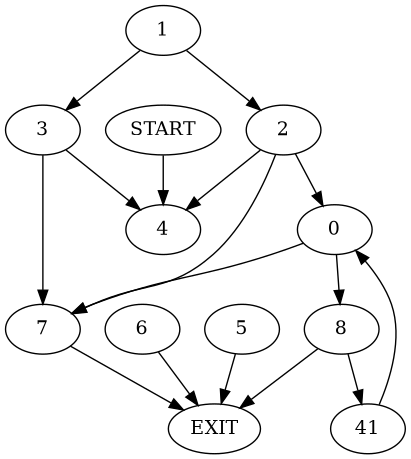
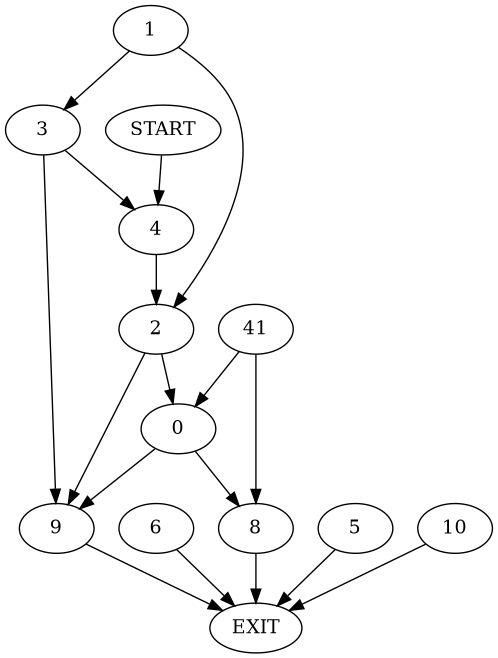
(229, 175) -> (156, 273)
(43, 329) -> (57, 528)
(353, 372) -> (256, 422)
none -> (455, 528)
